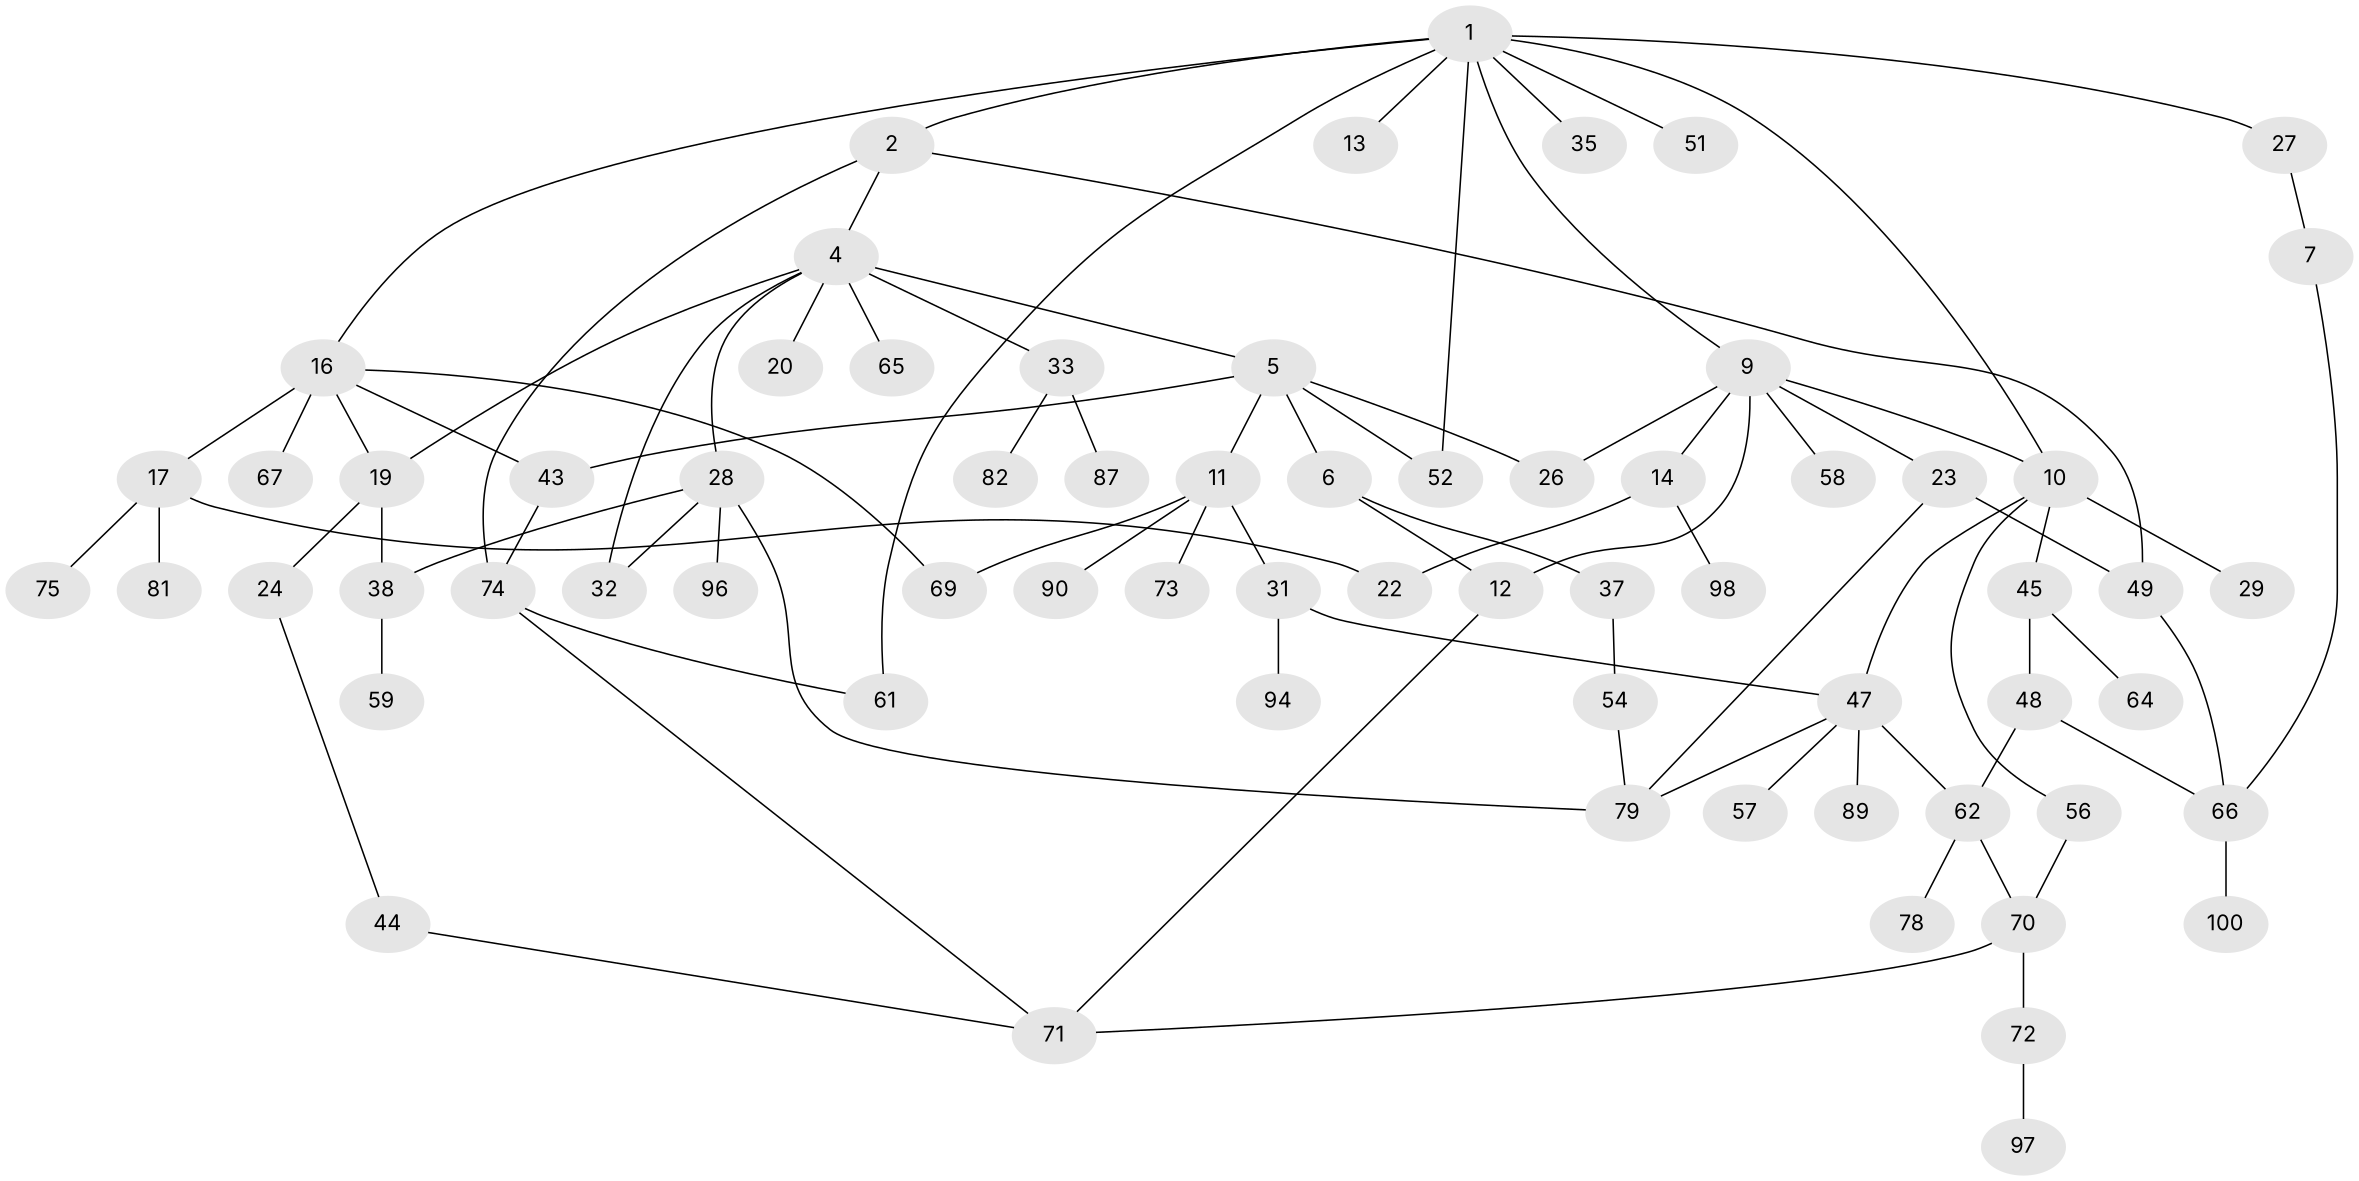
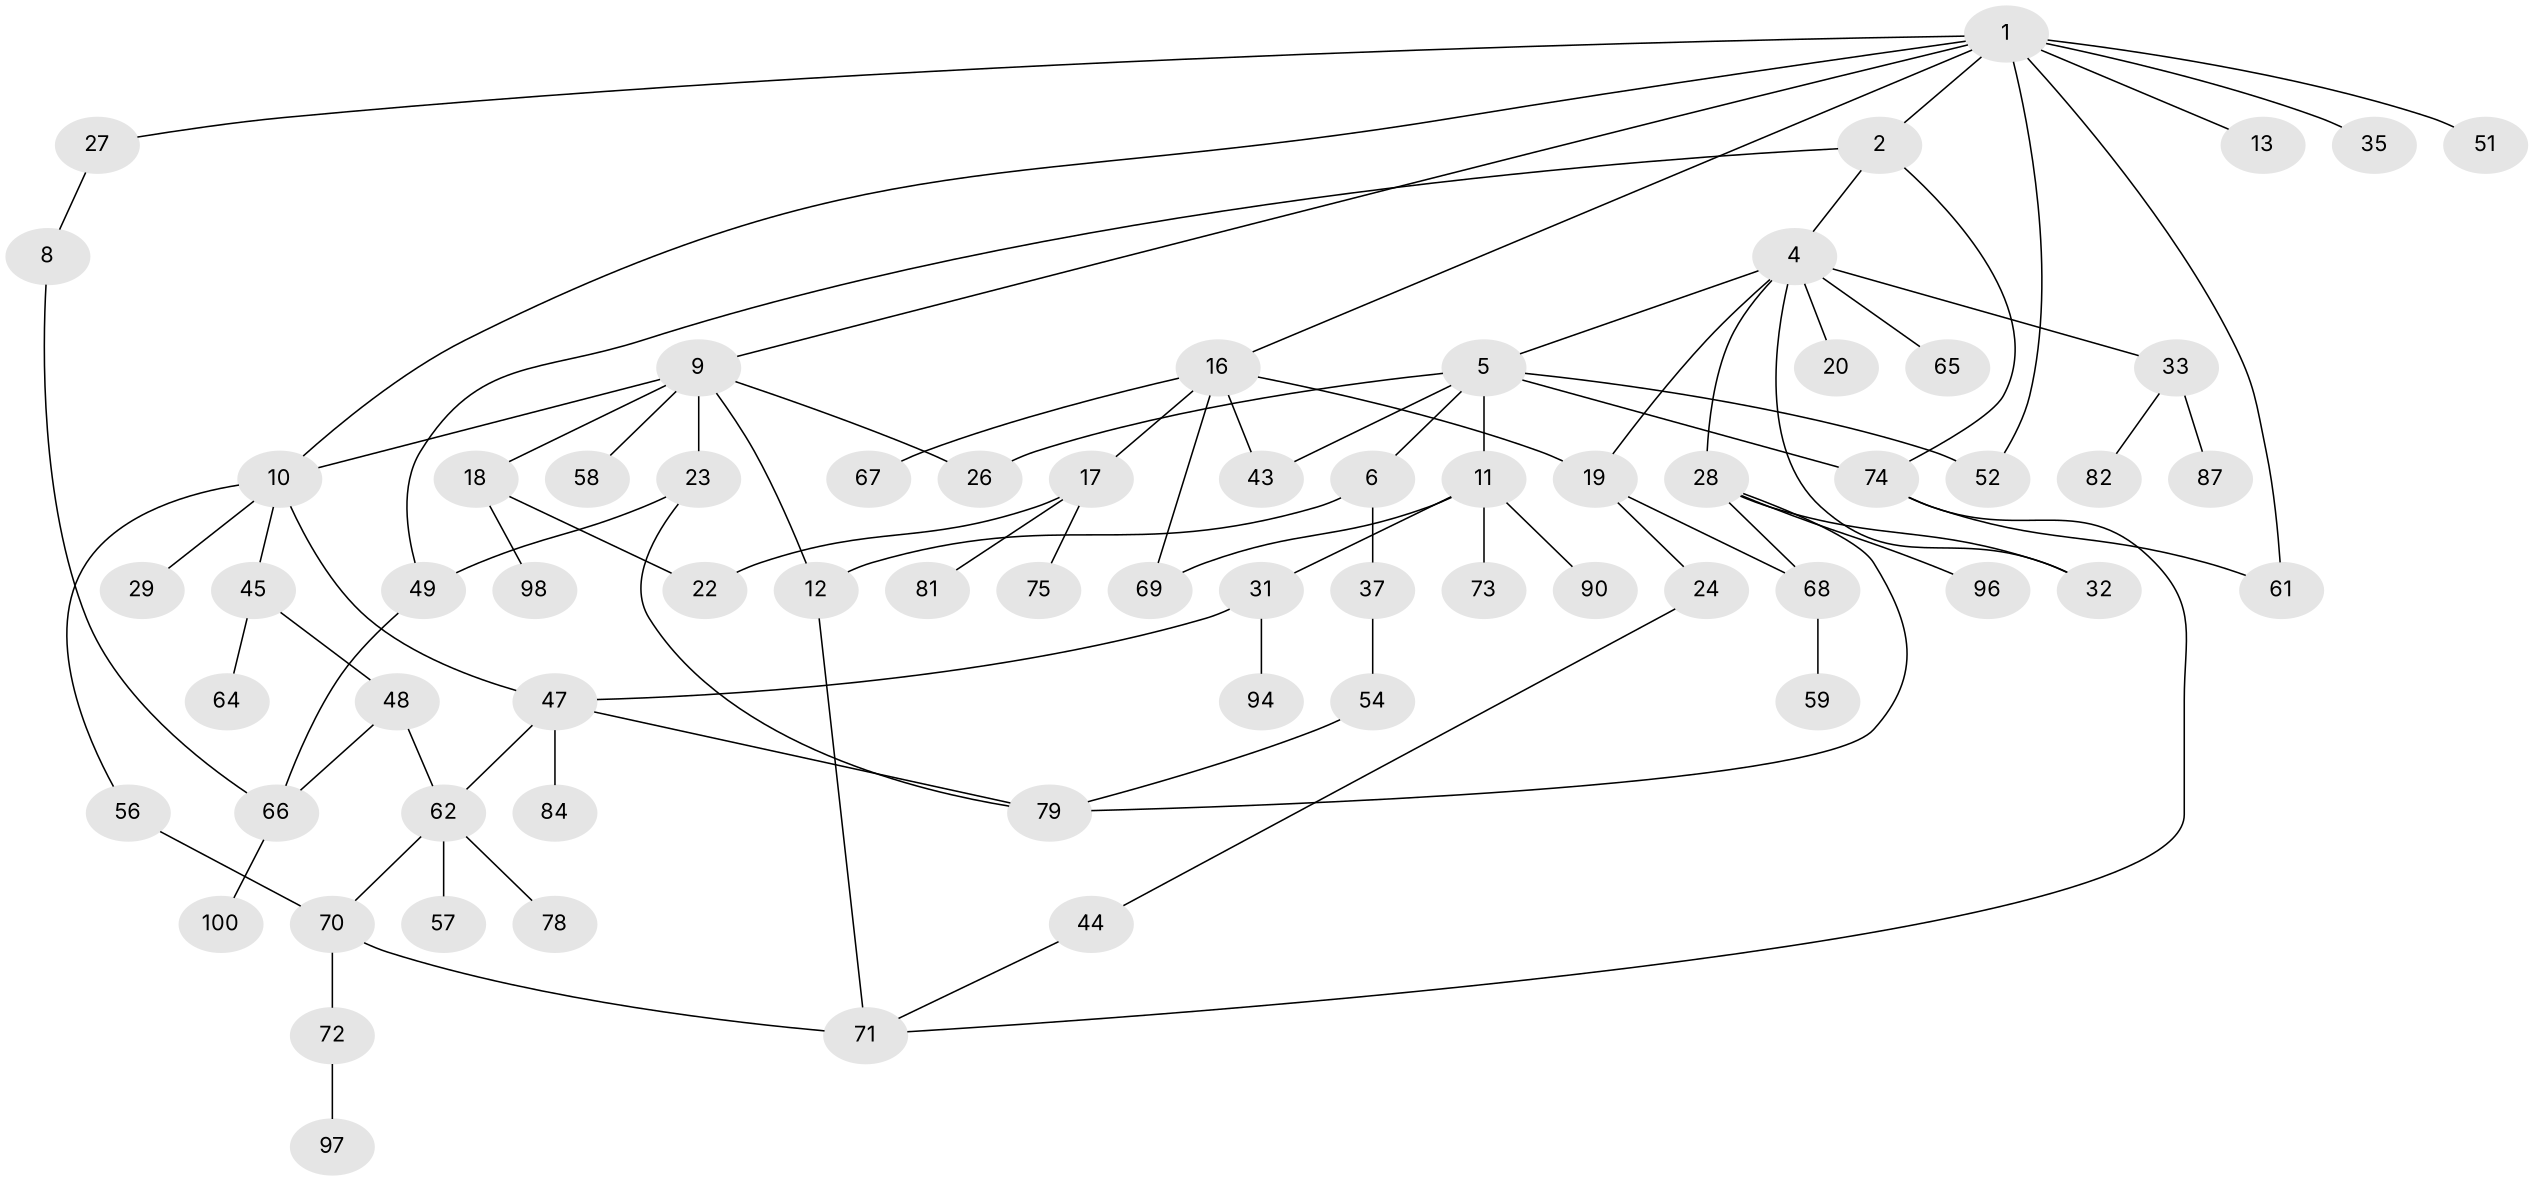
(2311, 257) -> (48, 257)
(1663, 479) -> (476, 479)
(530, 522) -> (1681, 424)
(382, 591) -> (1818, 591)
(1802, 757) -> (444, 869)
(1857, 813) -> (555, 813)
